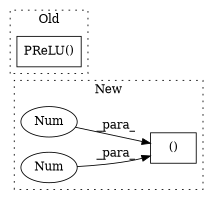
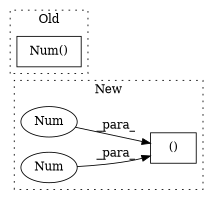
(49, 52) -> (49, 52)
